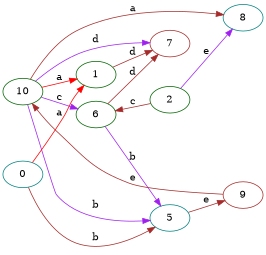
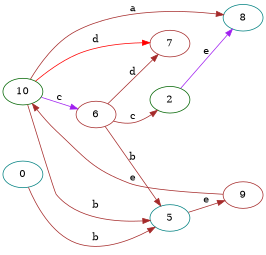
(85, 51) -> (85, 51)
(96, 75) -> none
(137, 106) -> (133, 123)
(96, 115) -> (96, 115)
(131, 163) -> (131, 163)
(56, 194) -> (56, 194)
